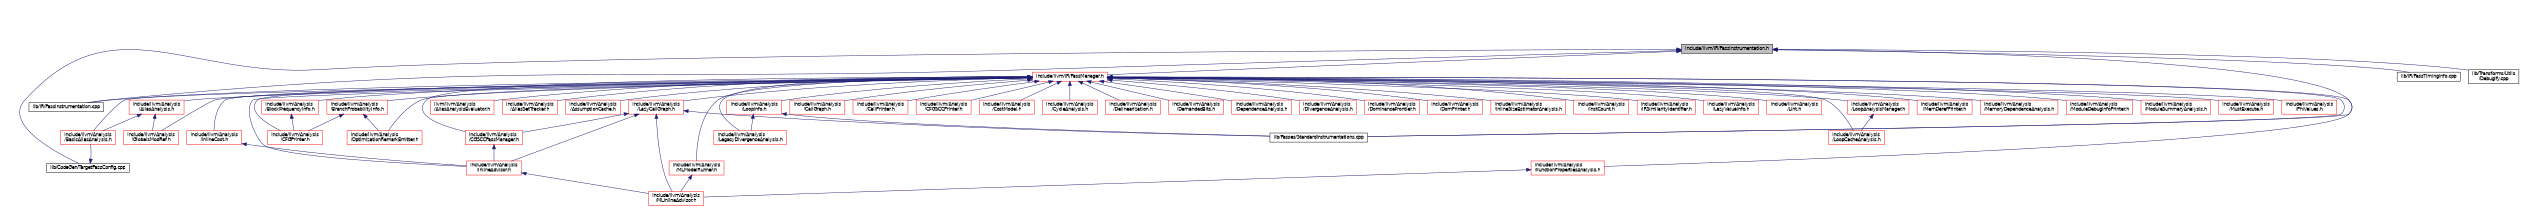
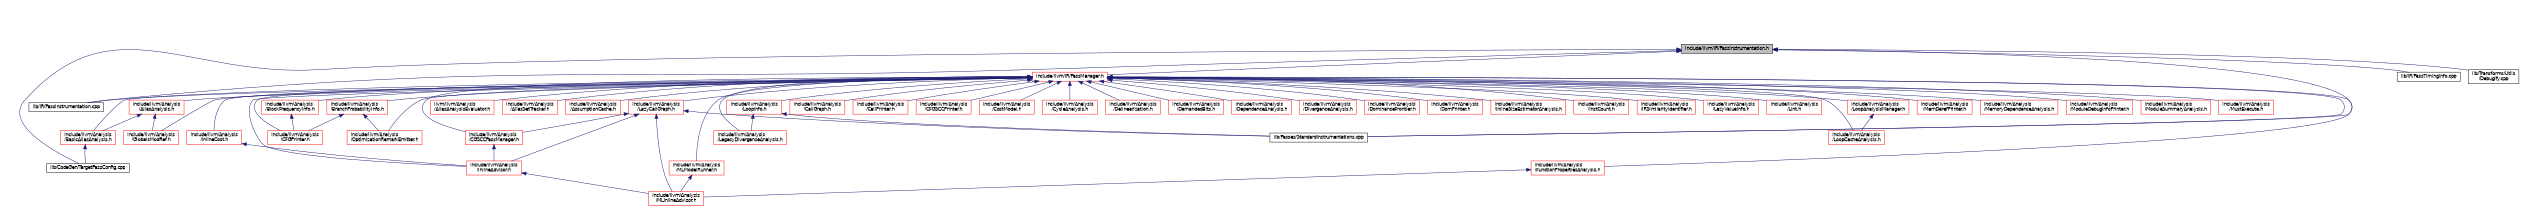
(2309, 107) -> none
(91, 152) -> (85, 156)
